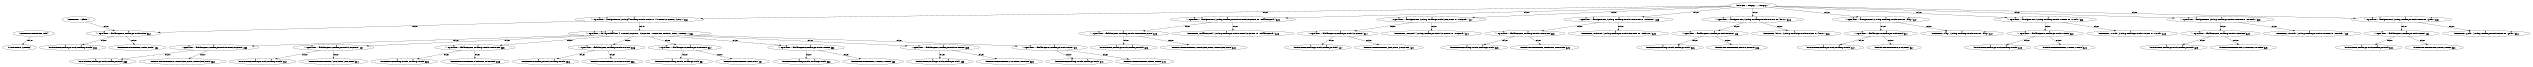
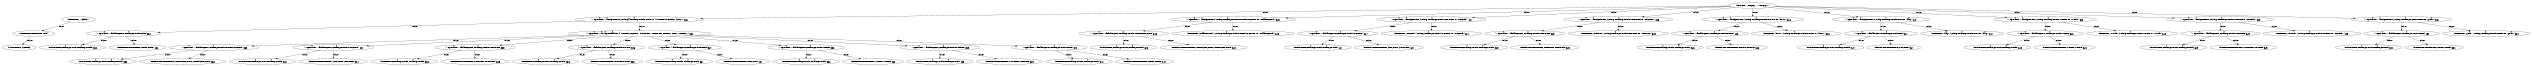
(100, 26) -> (57, 26)
